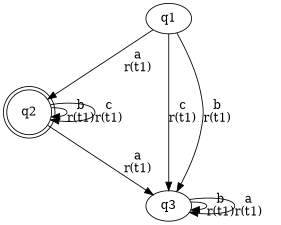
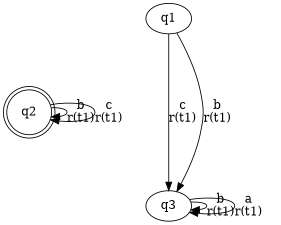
(104, 62) -> none
(97, 158) -> none
